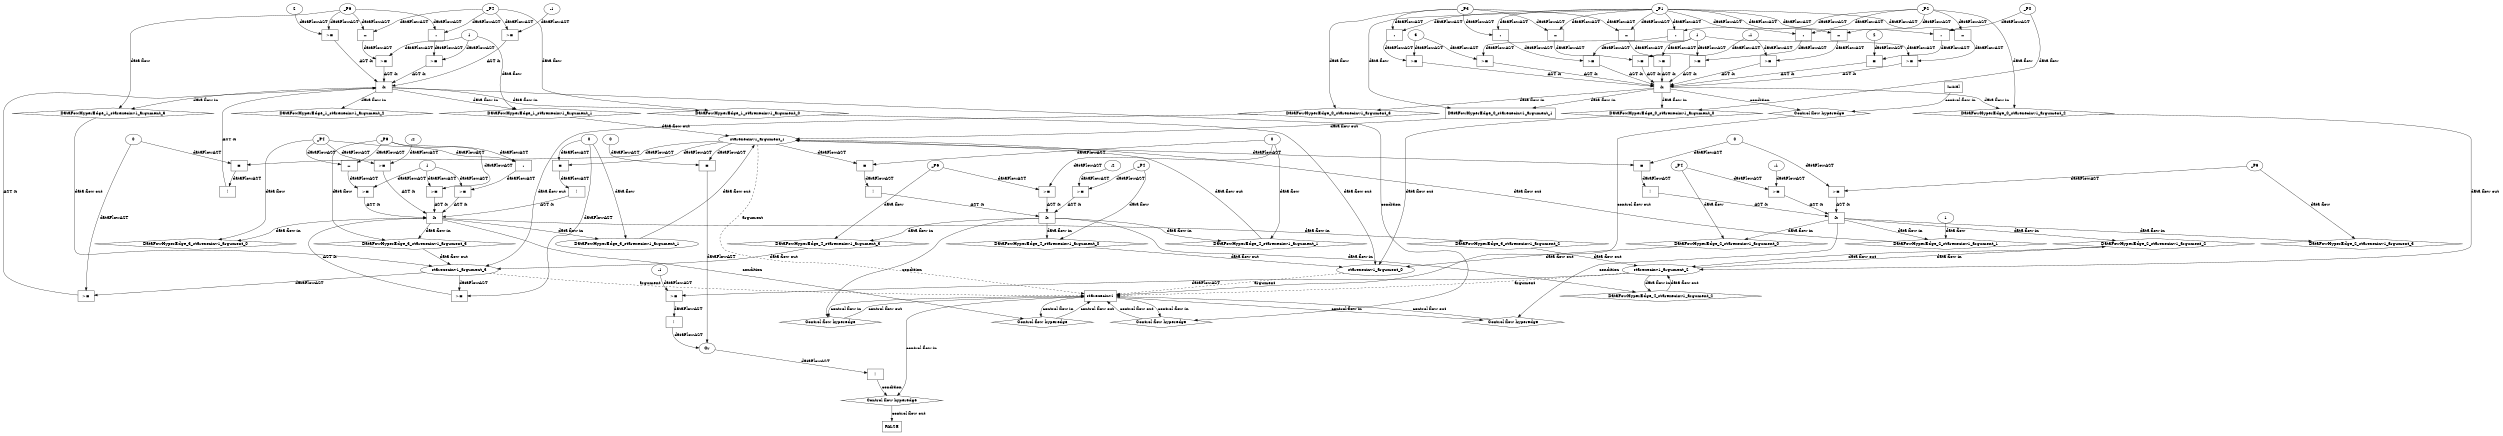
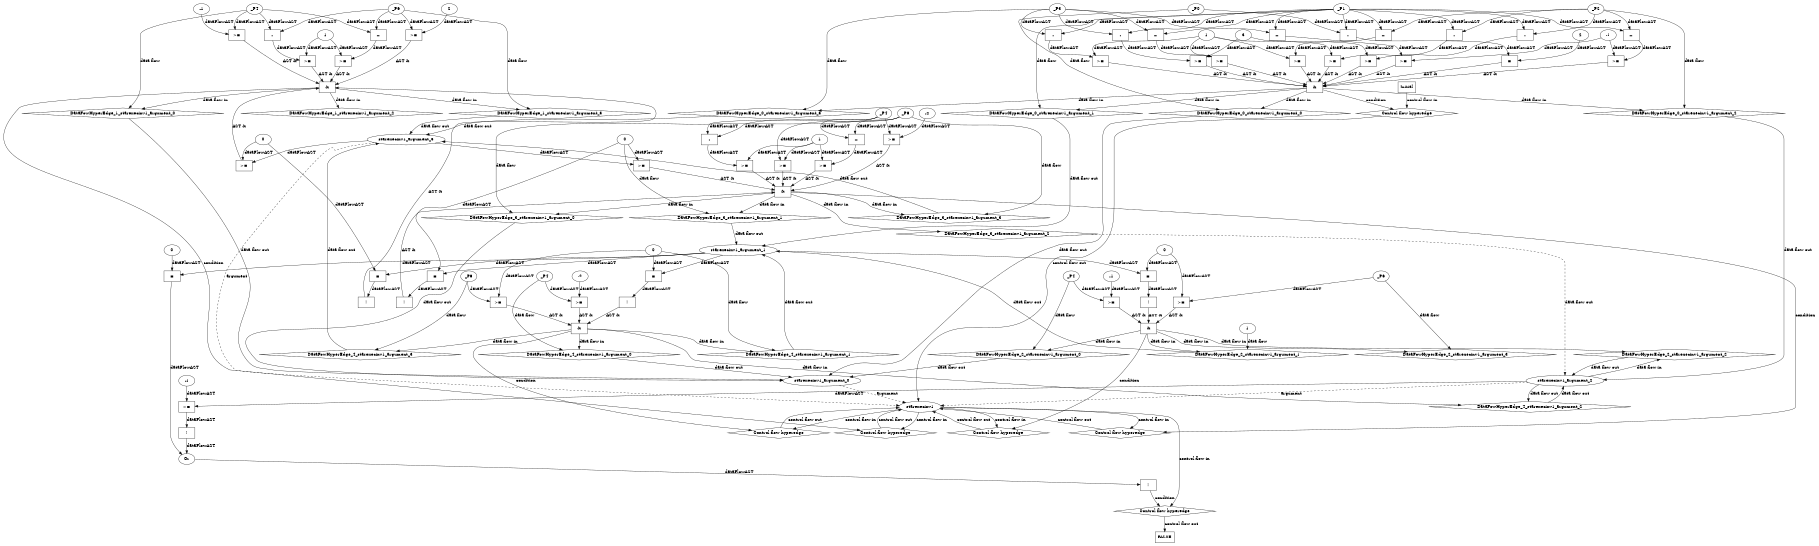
(540, 113) -> none
(1500, 113) -> (1042, 113)
(627, 244) -> (730, 218)
(1583, 257) -> (1384, 240)
(844, 265) -> none
(1658, 283) -> (1544, 394)
(1100, 296) -> (920, 407)
none -> (308, 369)
